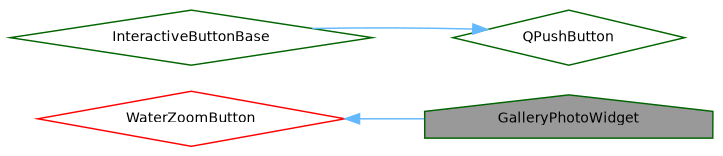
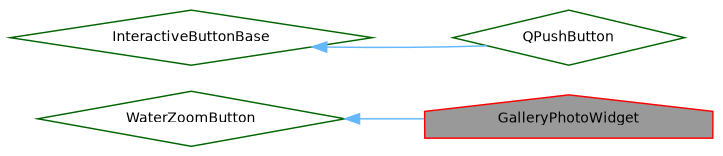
(392, 28) -> (407, 47)
(191, 119) -> (191, 119)
(569, 119) -> (569, 119)
